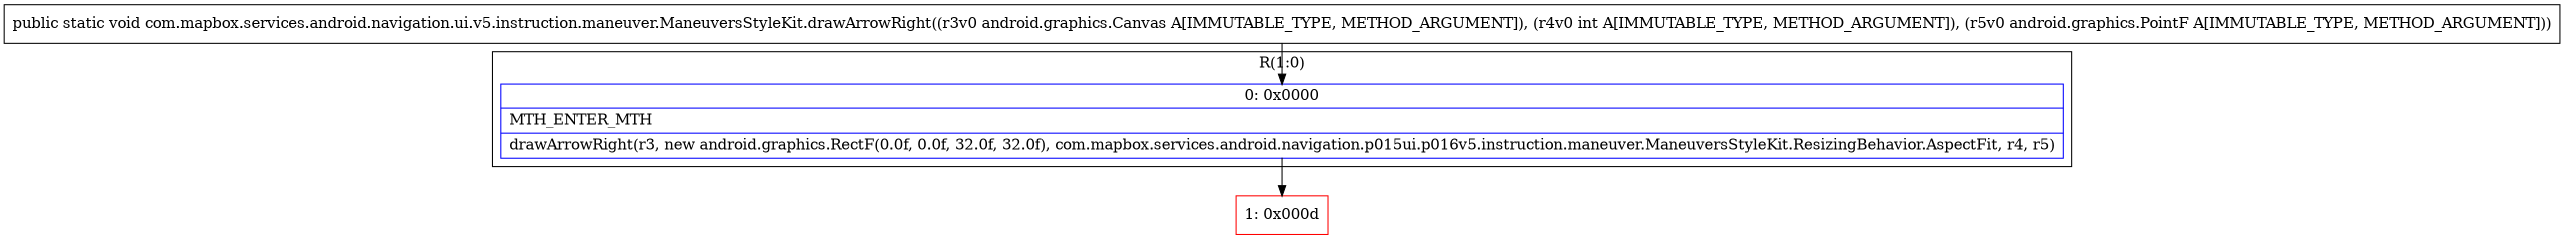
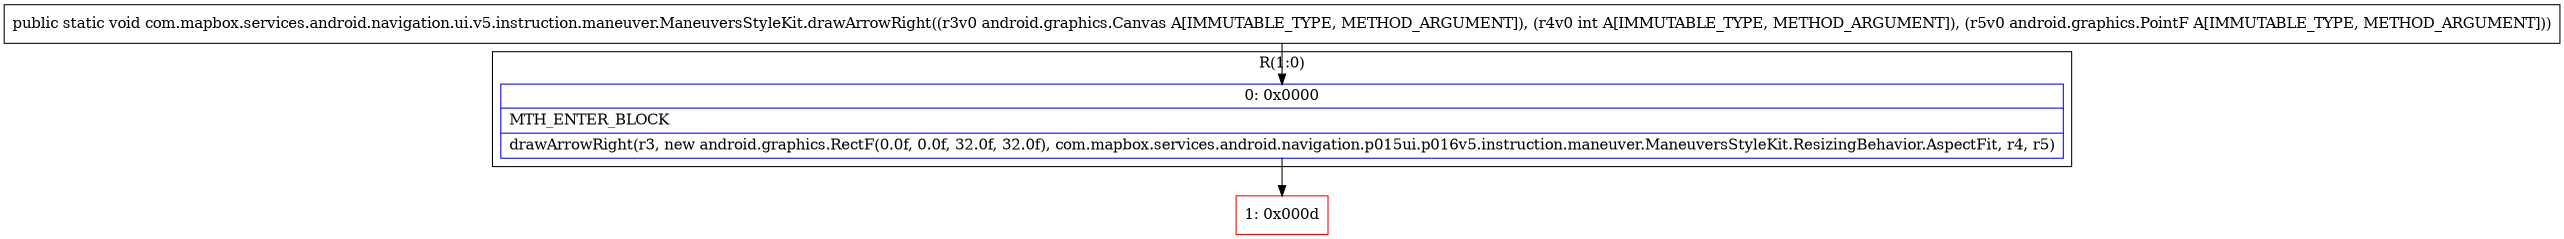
(581, 120) -> (590, 120)
